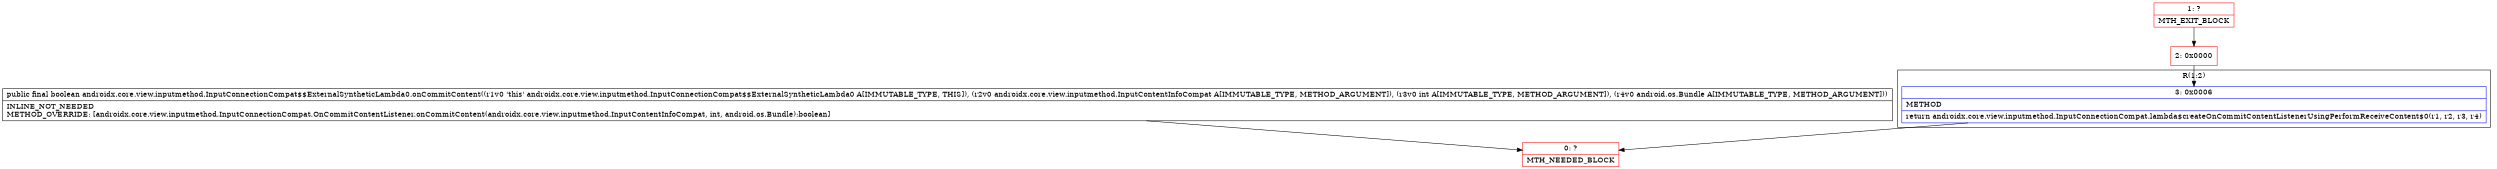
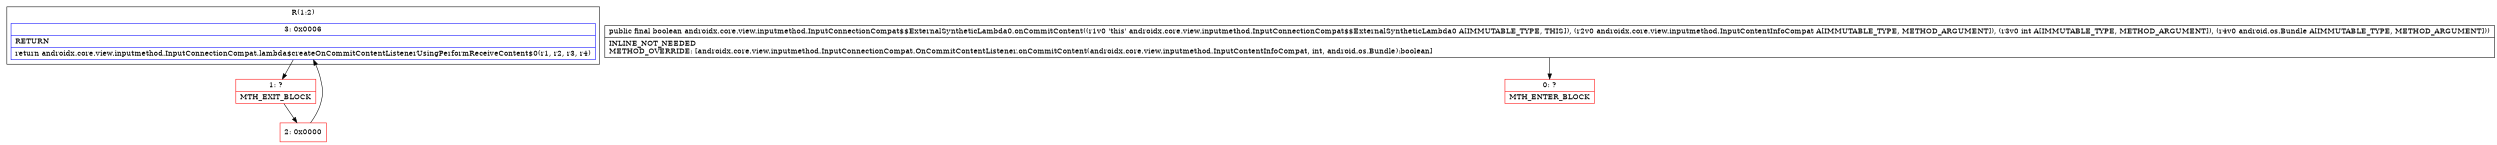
(1924, 104) -> (32, 41)
(1796, 136) -> (289, 67)
(1571, 160) -> (1550, 97)
